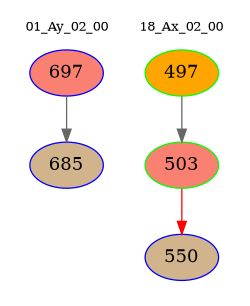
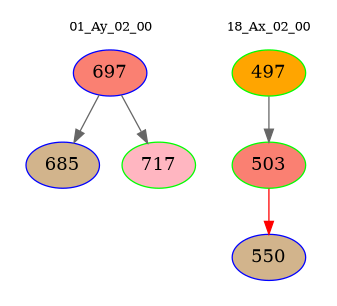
none -> (159, 165)
